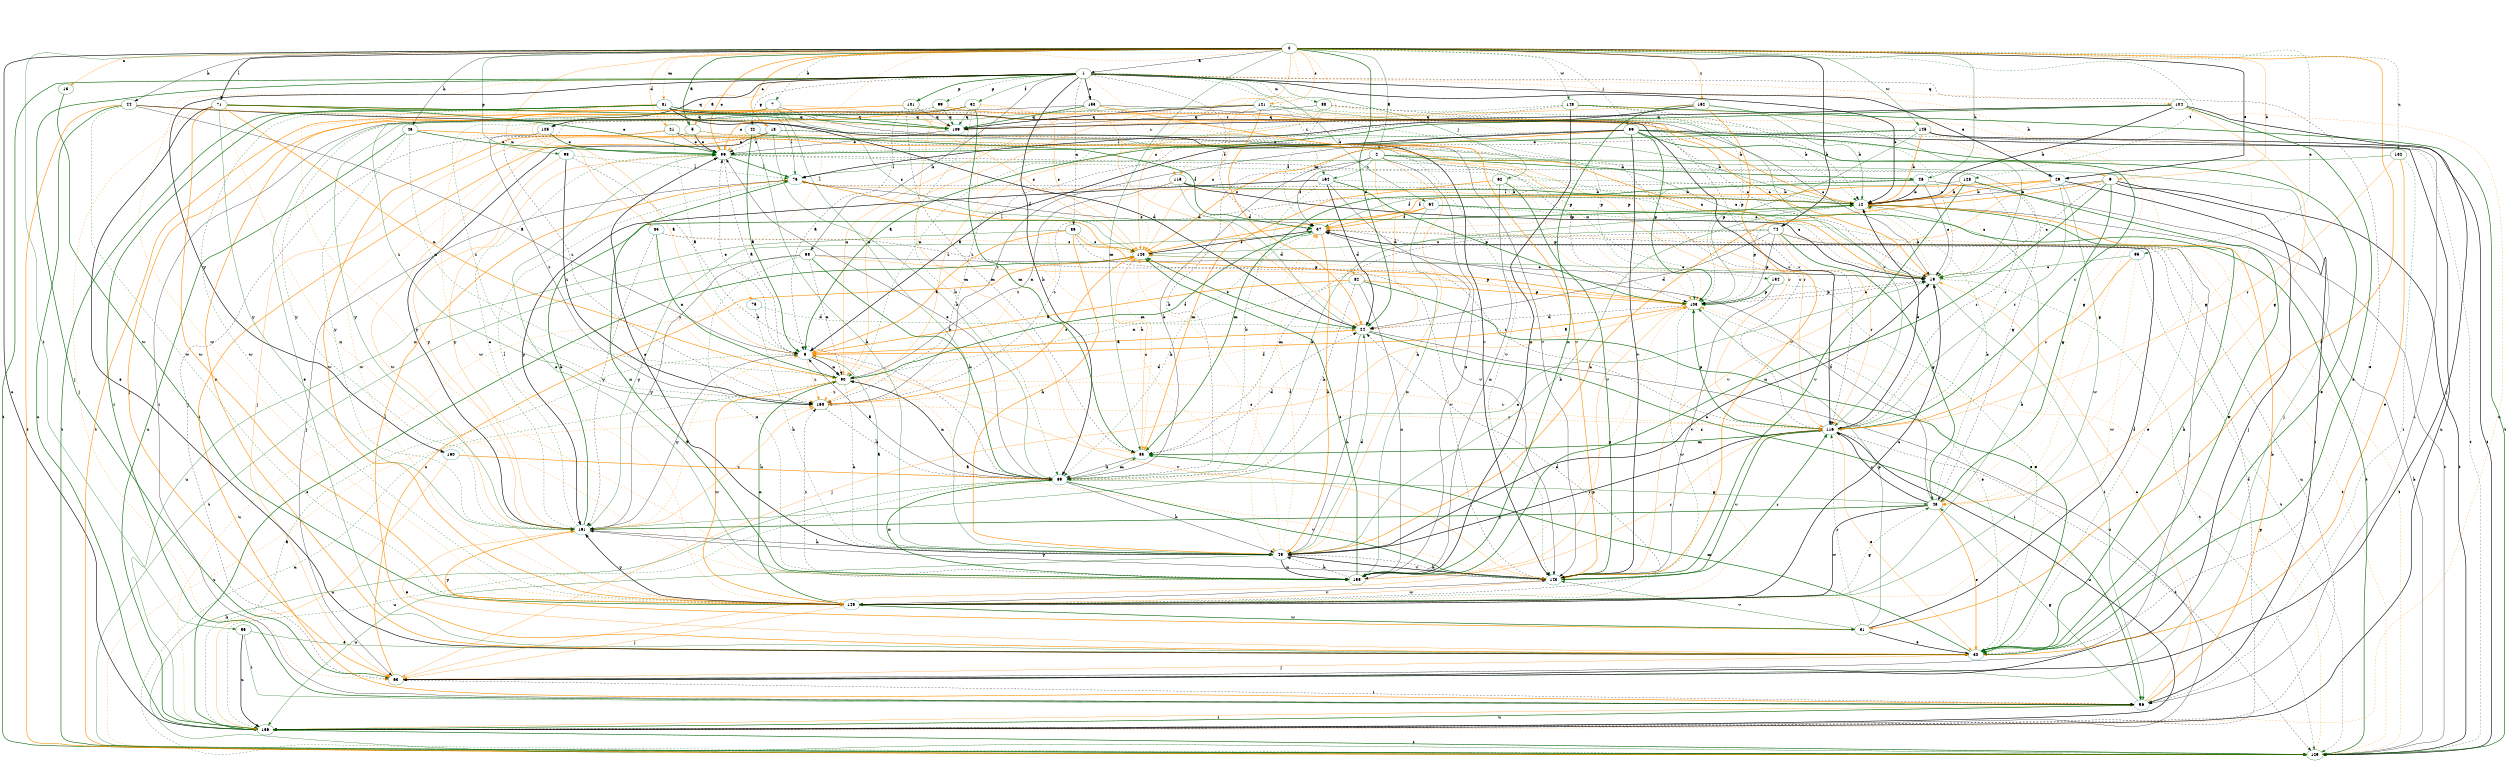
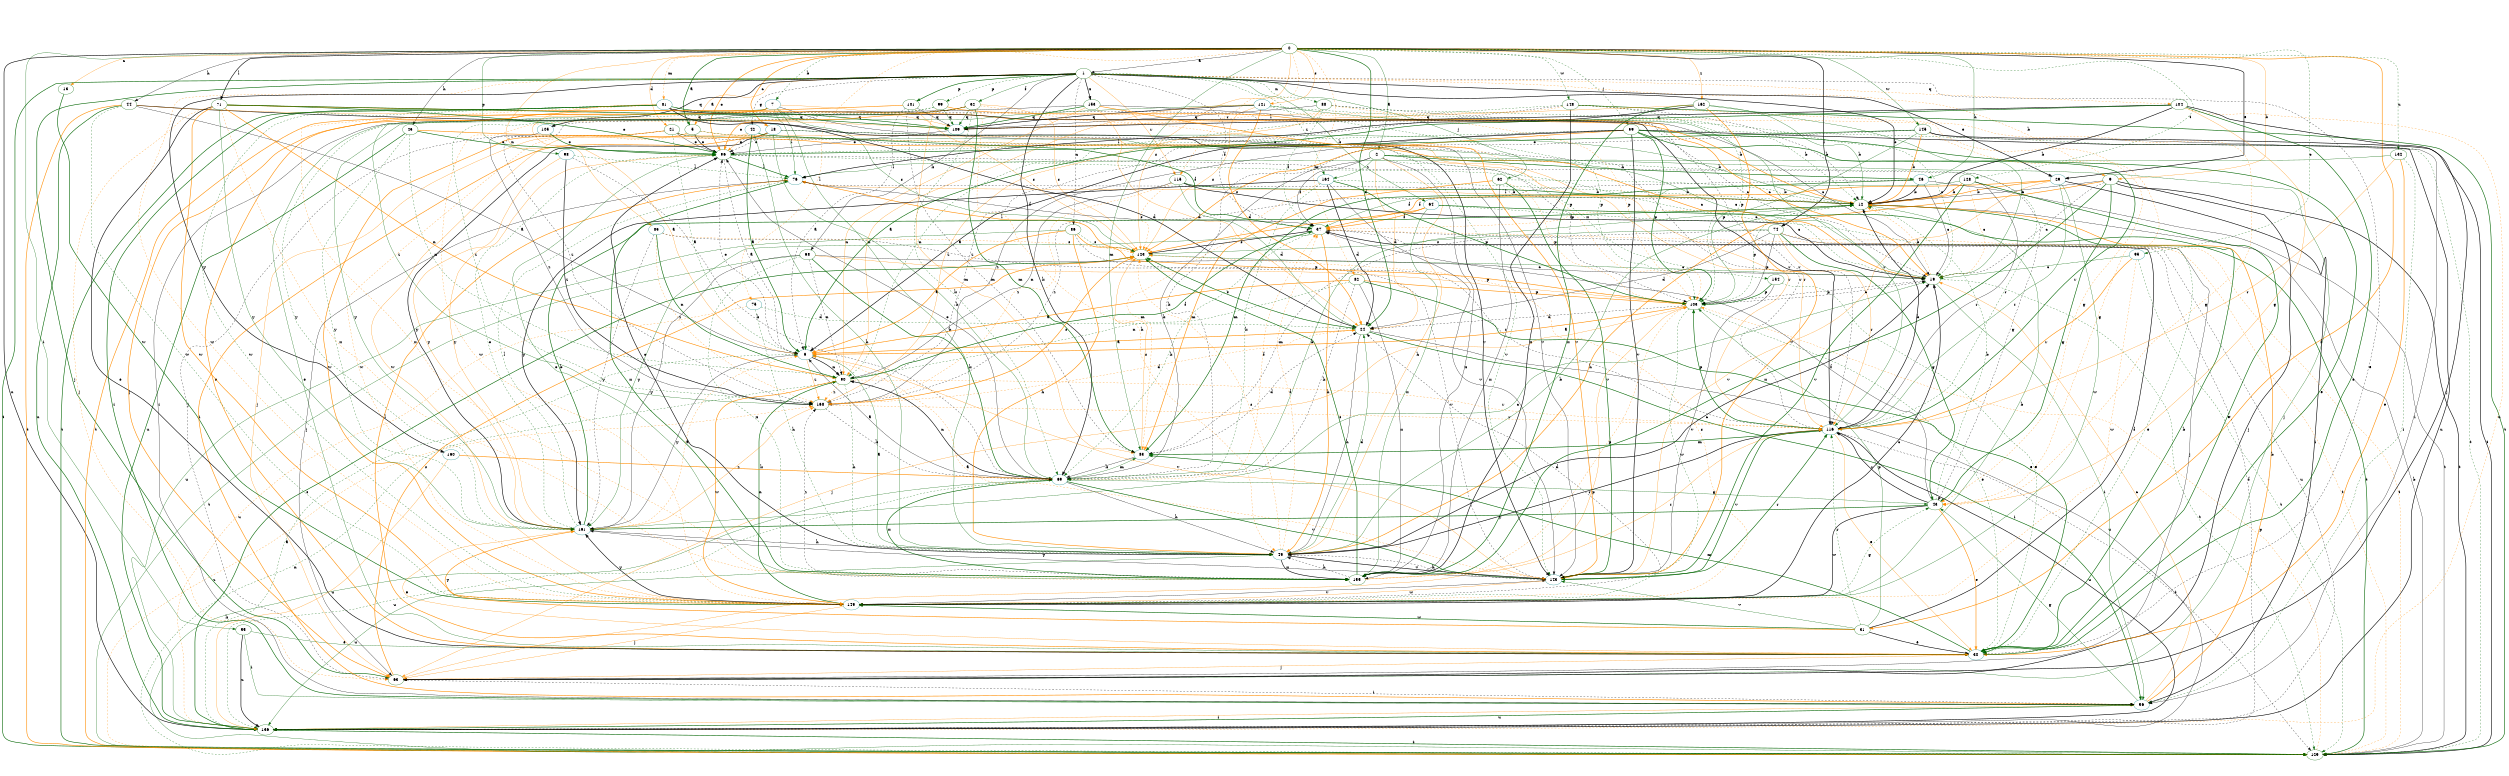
(1271, 117) -> (1271, 117)
(1144, 126) -> (1144, 126)
(1966, 305) -> (1966, 305)
(1355, 621) -> (1359, 617)
